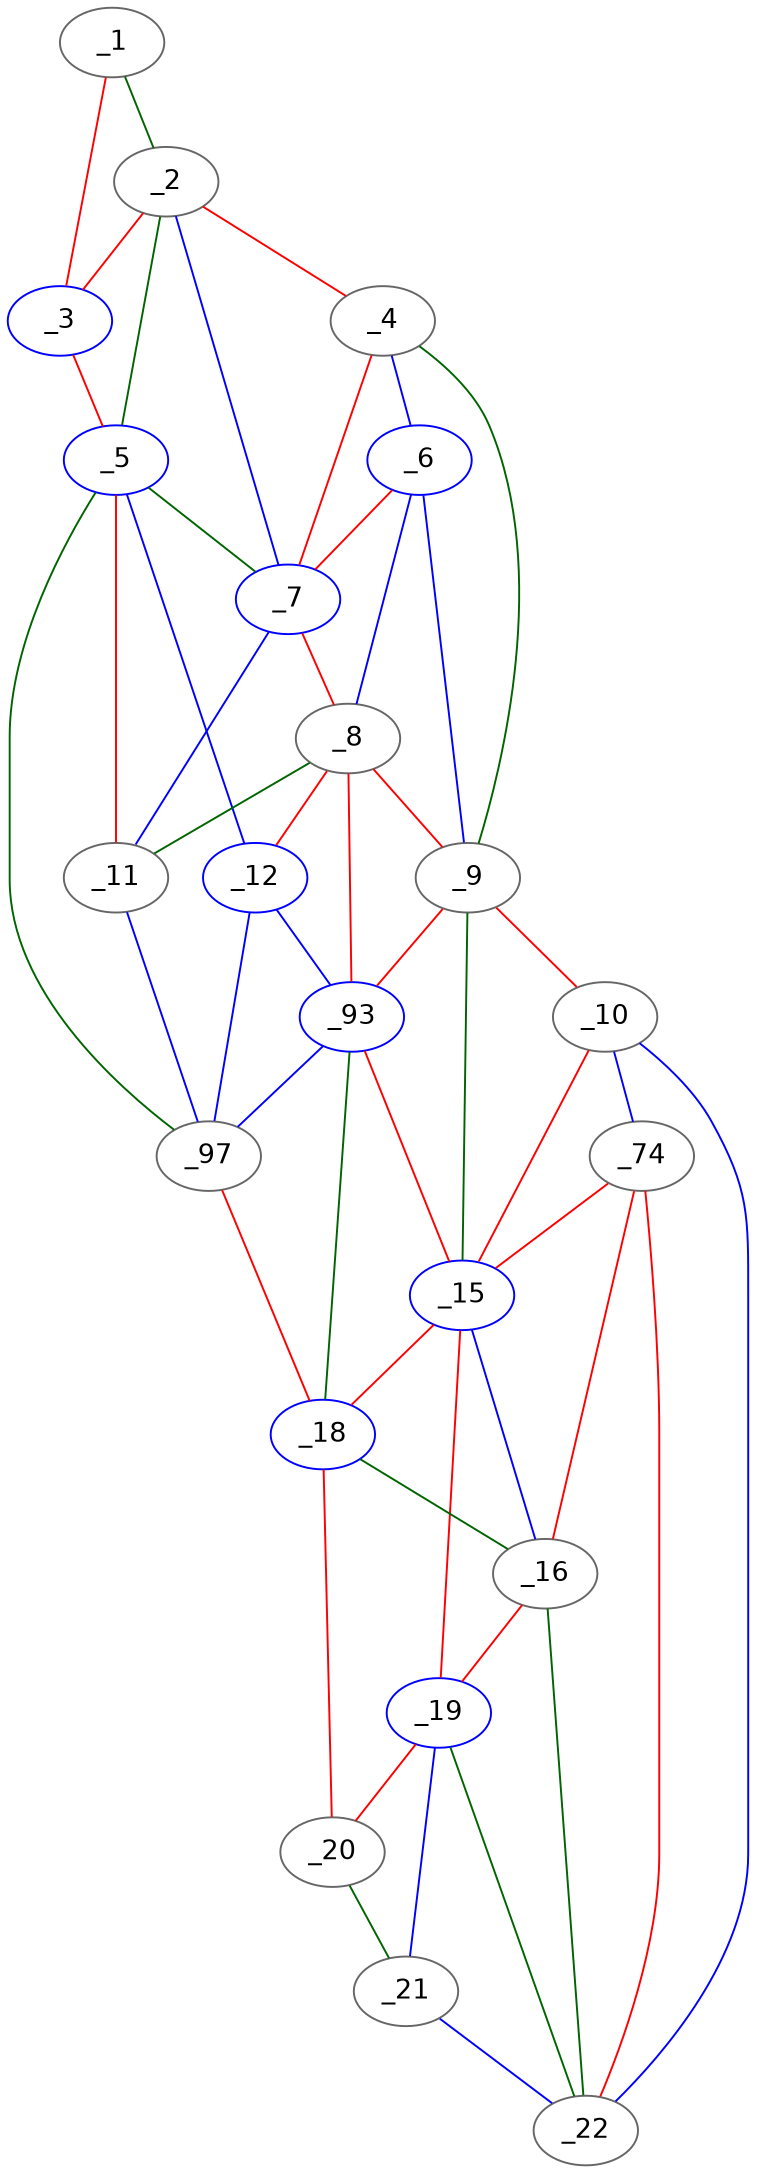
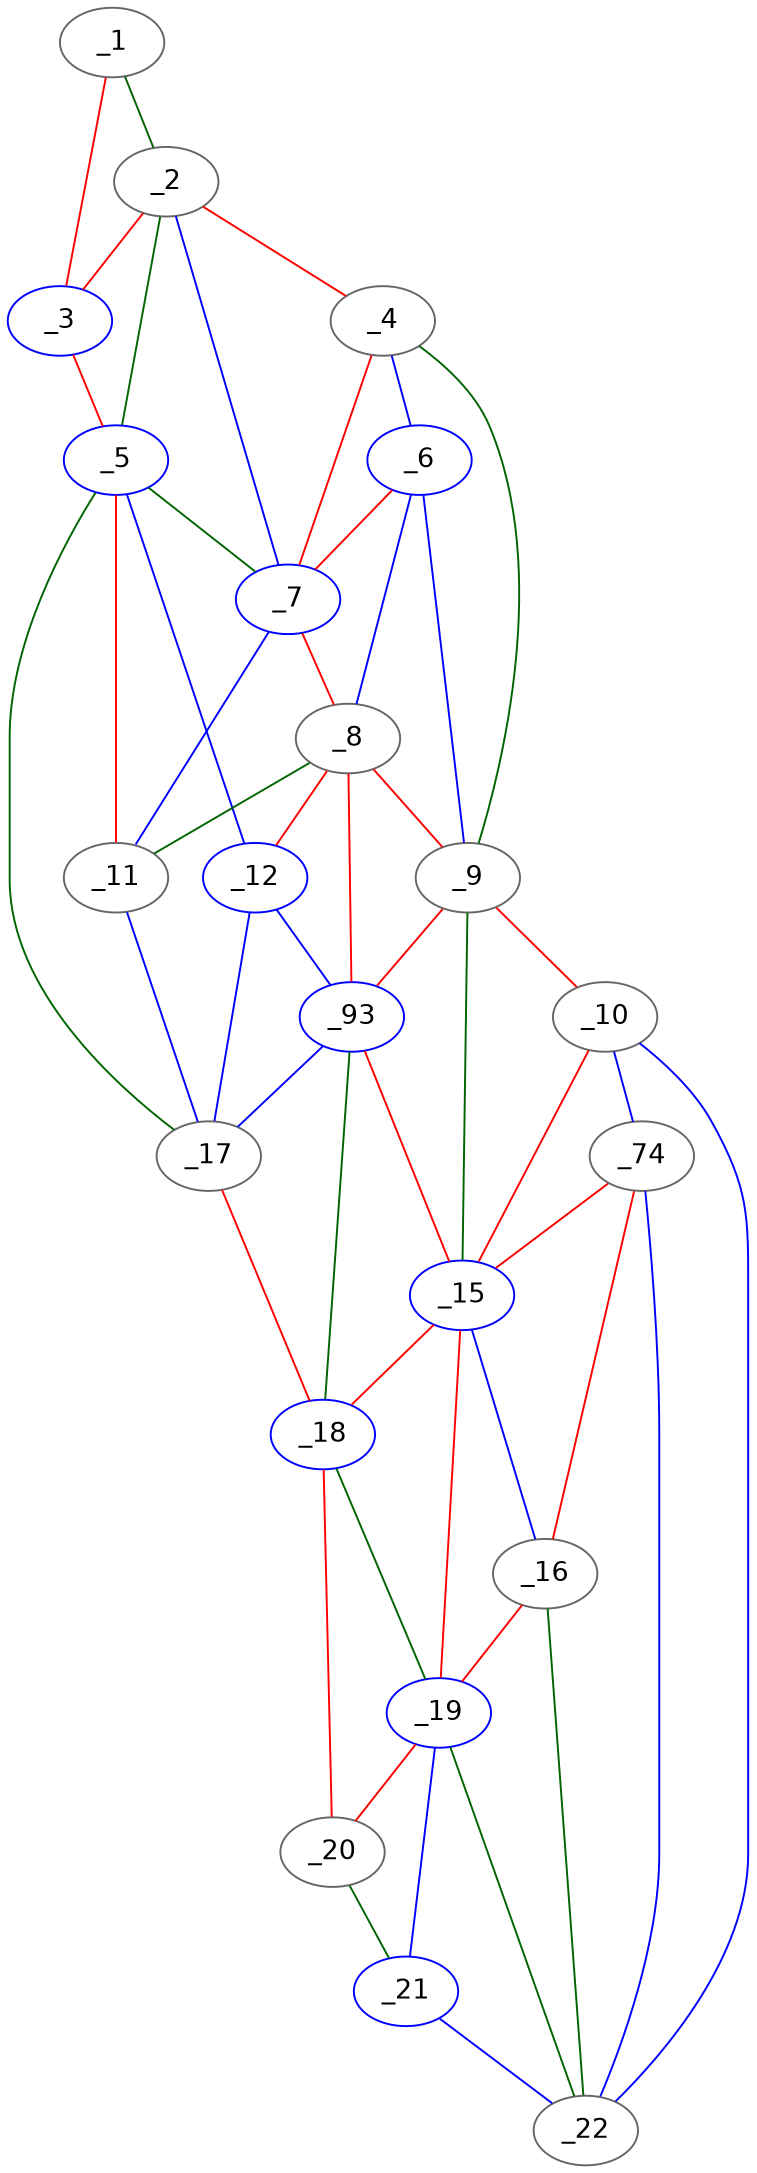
(209, 1156) -> (209, 1156)
(434, 1504) -> (381, 1574)
(659, 1648) -> (659, 1648)
(406, 1991) -> (406, 1991)
